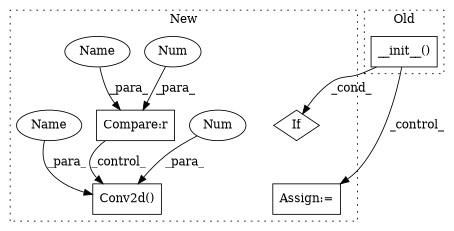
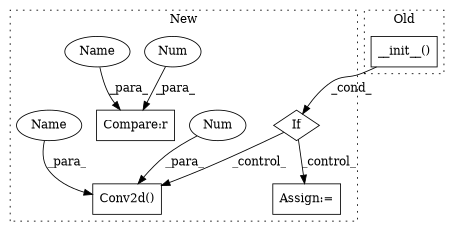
(384, 128) -> (301, 157)
(91, 157) -> (227, 159)
